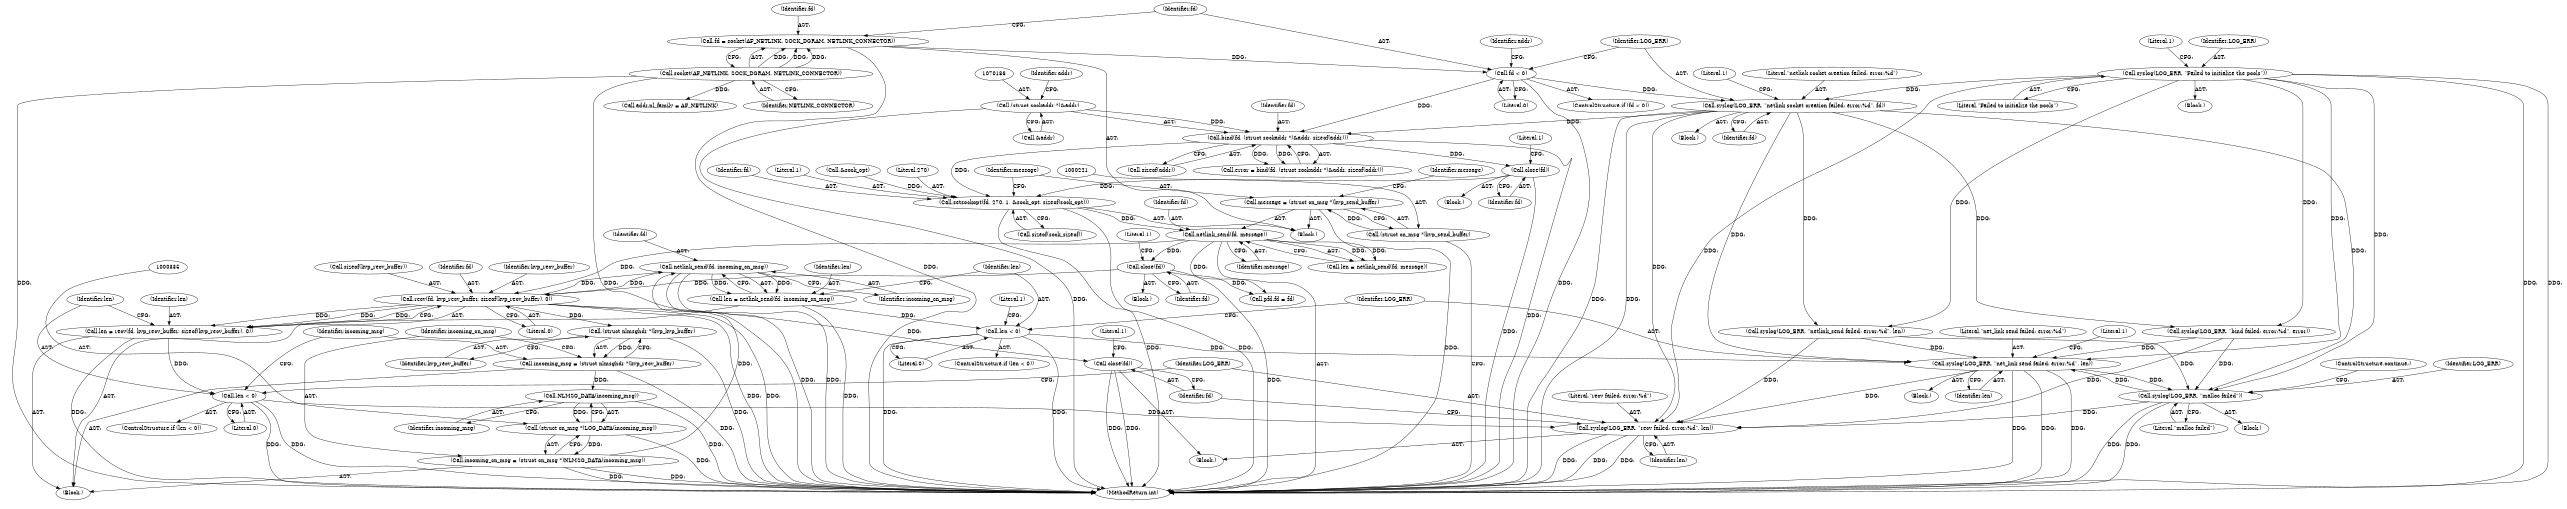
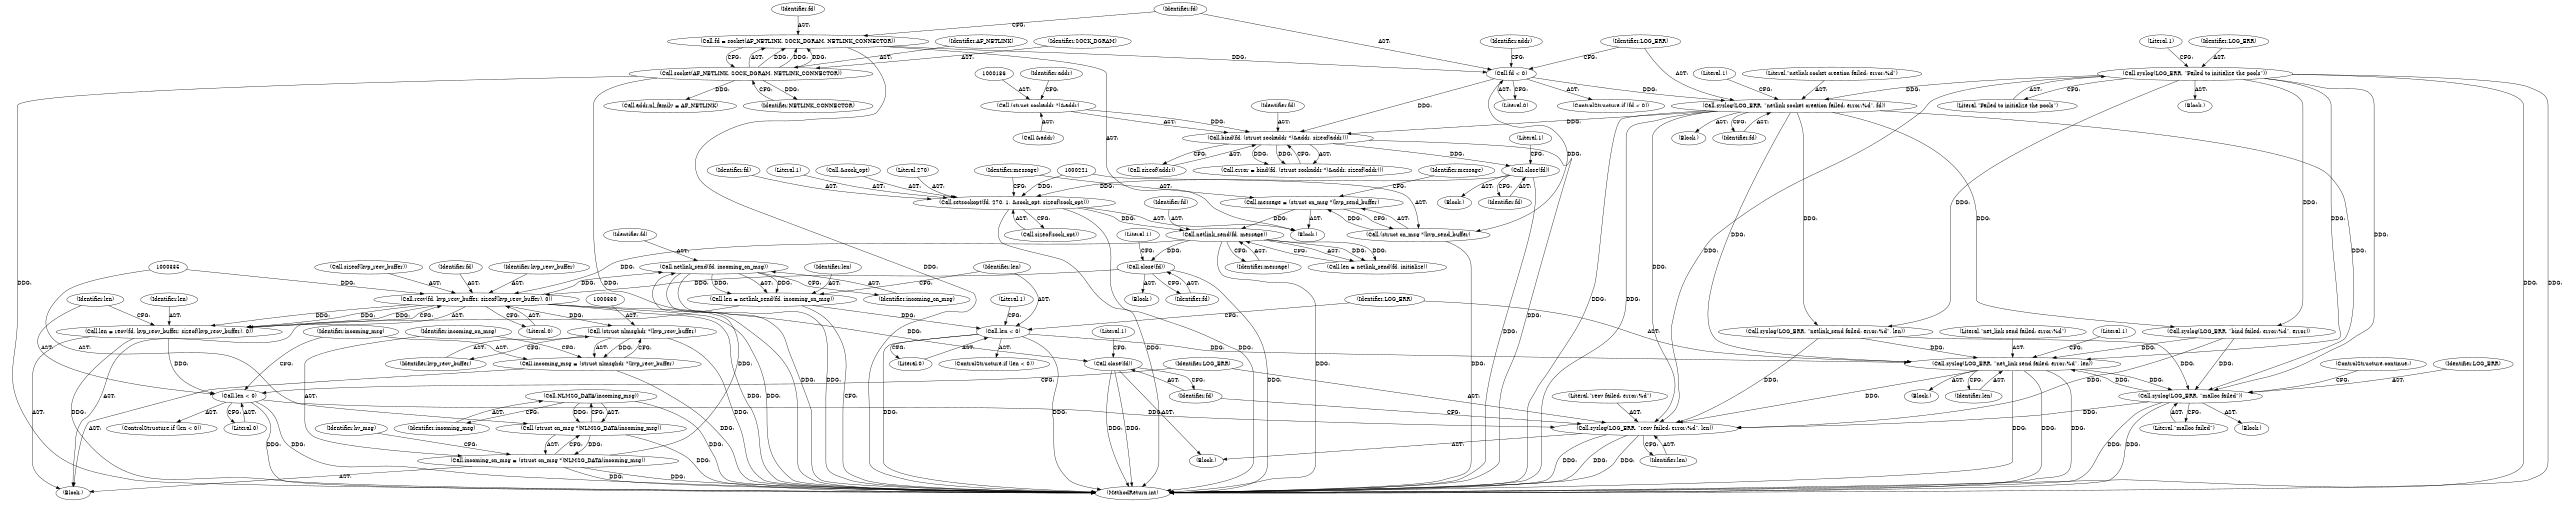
none -> (981, 42)
none -> (1082, 42)
(994, 74) -> (994, 74)
(767, 90) -> (767, 90)
(793, 90) -> (793, 90)
(1027, 121) -> none
(1050, 151) -> (1042, 182)
(916, 187) -> (916, 187)
(844, 215) -> none
(1281, 219) -> (1281, 219)
(1050, 235) -> (1050, 235)
(1377, 267) -> (1377, 267)
(621, 286) -> (303, 282)
(737, 286) -> none
none -> (605, 300)
(1272, 300) -> none
(642, 332) -> (642, 332)
(1324, 364) -> (1324, 364)
(1479, 364) -> (1479, 364)
(594, 378) -> none
(1439, 385) -> none
(852, 396) -> (852, 396)
(1513, 423) -> (1567, 150)
none -> (351, 429)
(591, 429) -> (591, 429)
